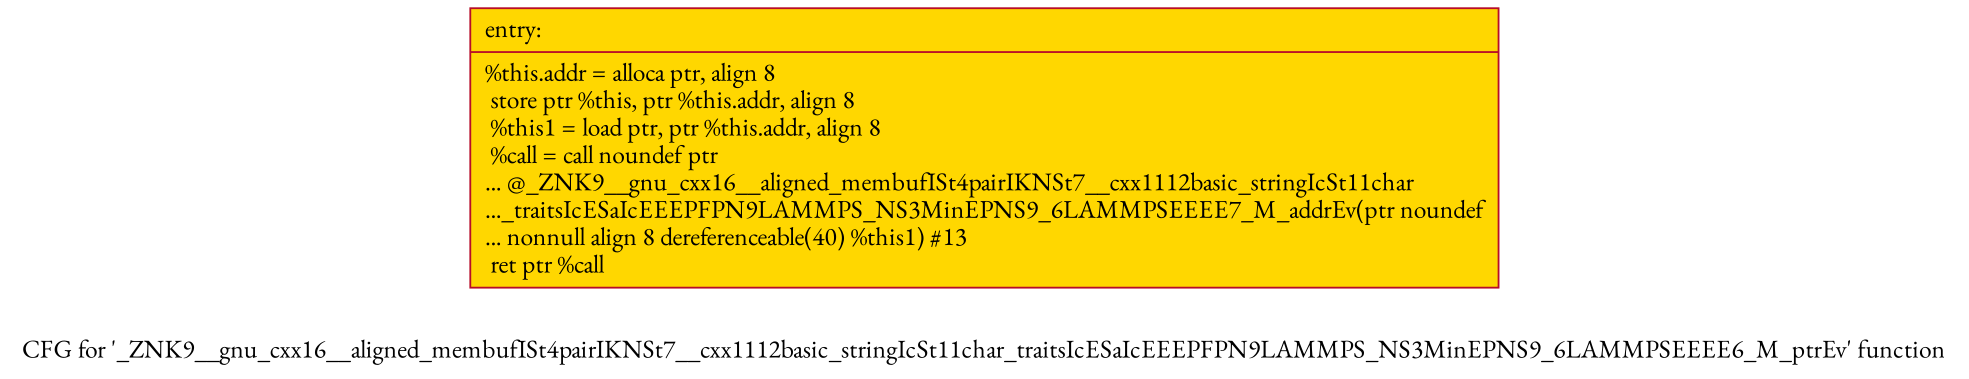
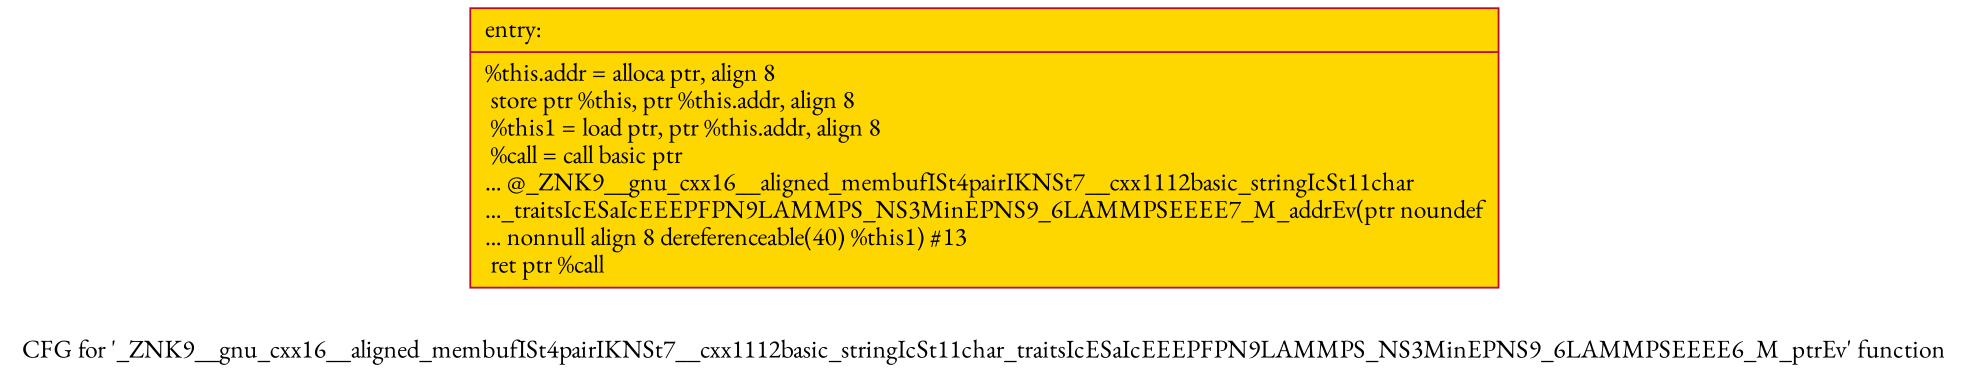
(602, 155) -> (584, 155)
